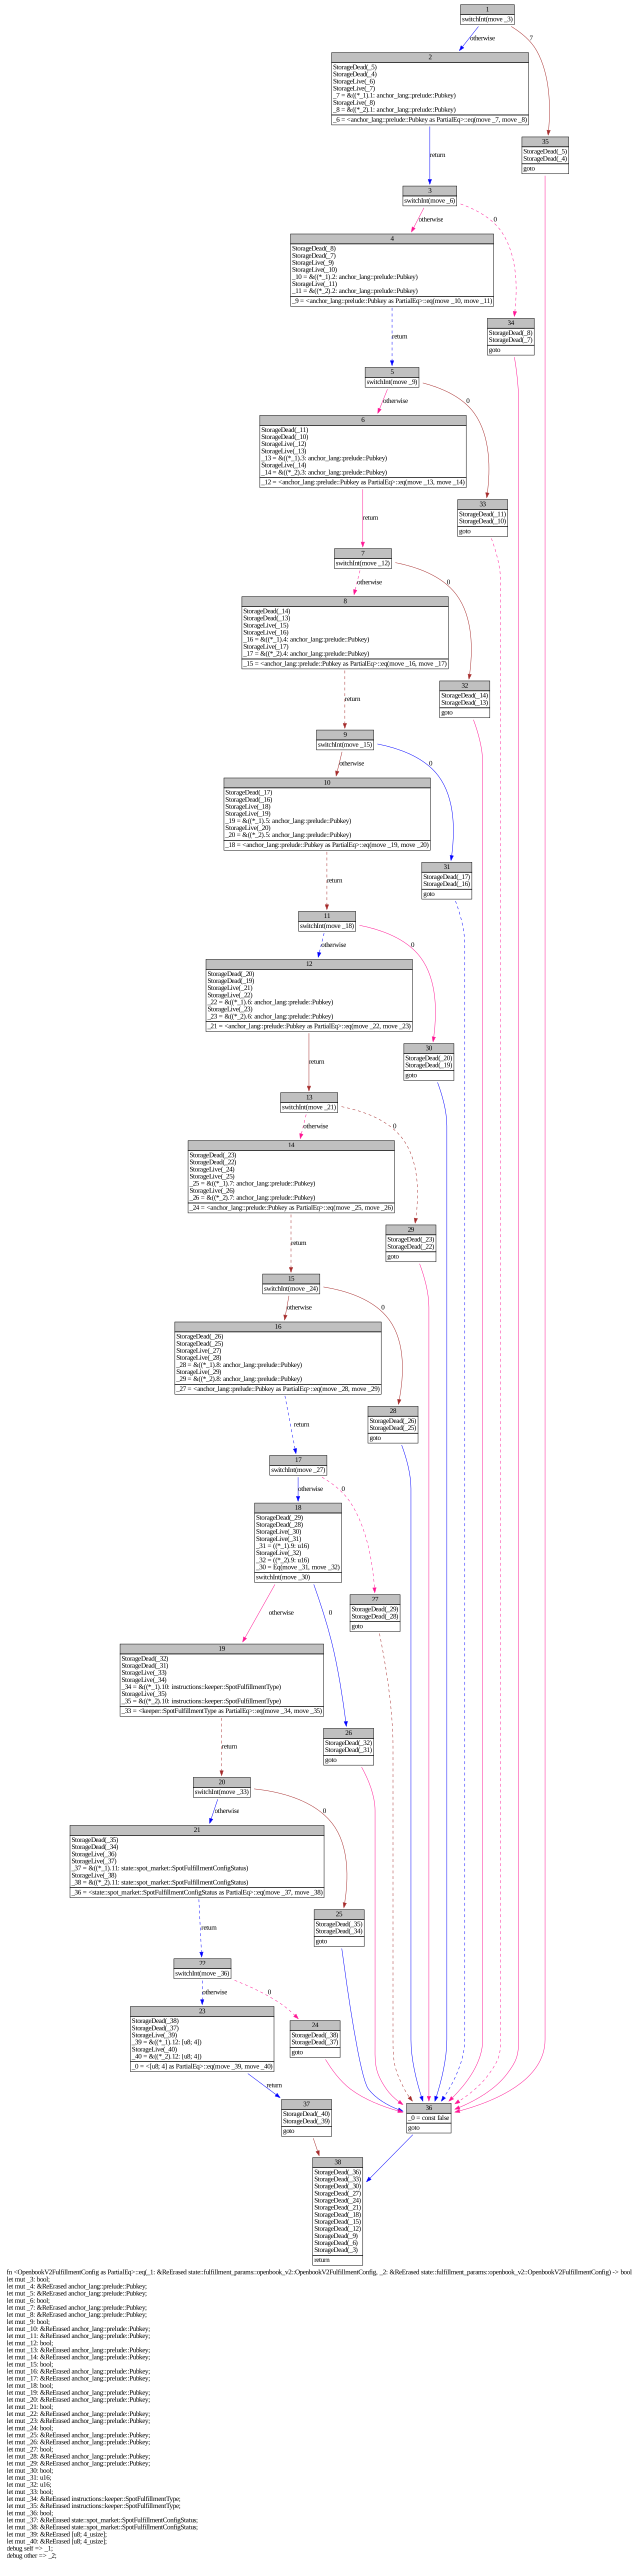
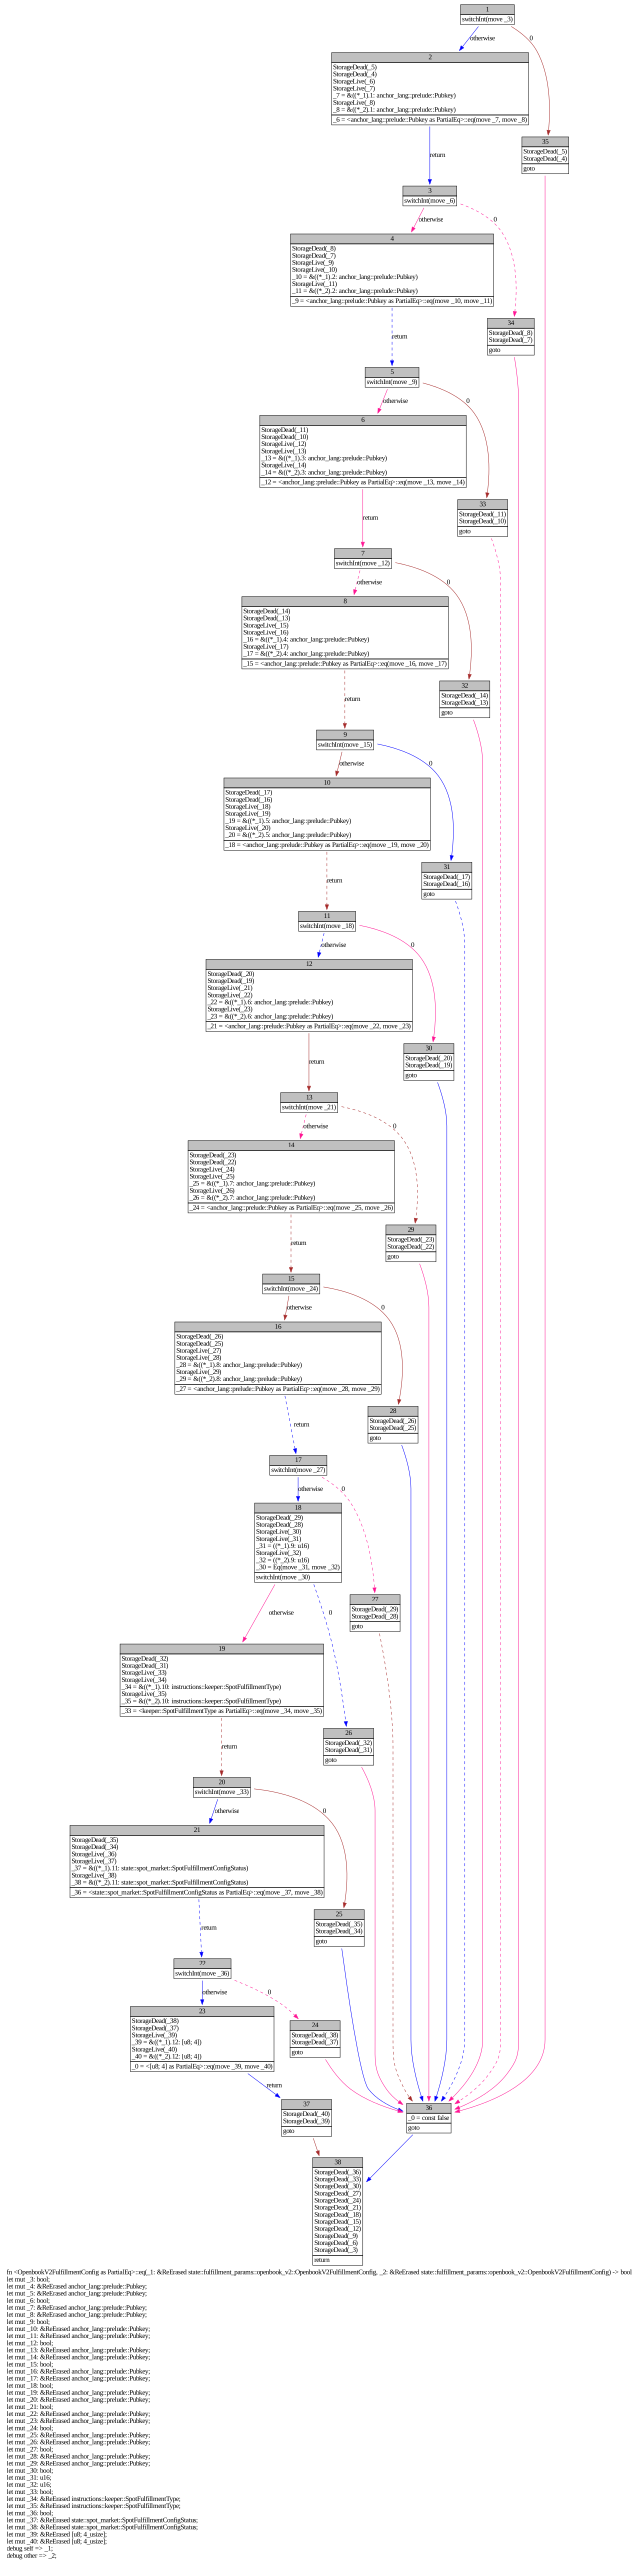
(531, 38) -> (531, 38)
(334, 1652) -> (334, 1652)
(202, 1990) -> (202, 1990)
